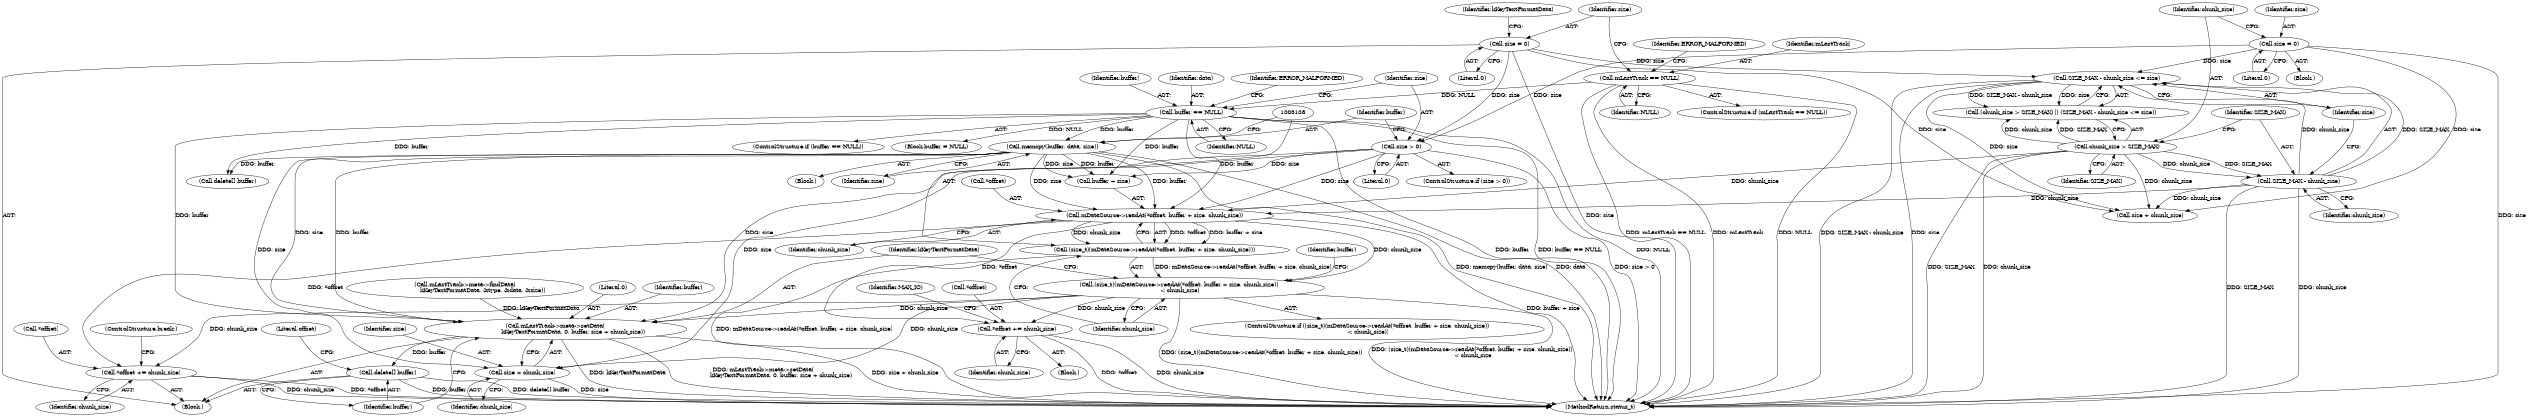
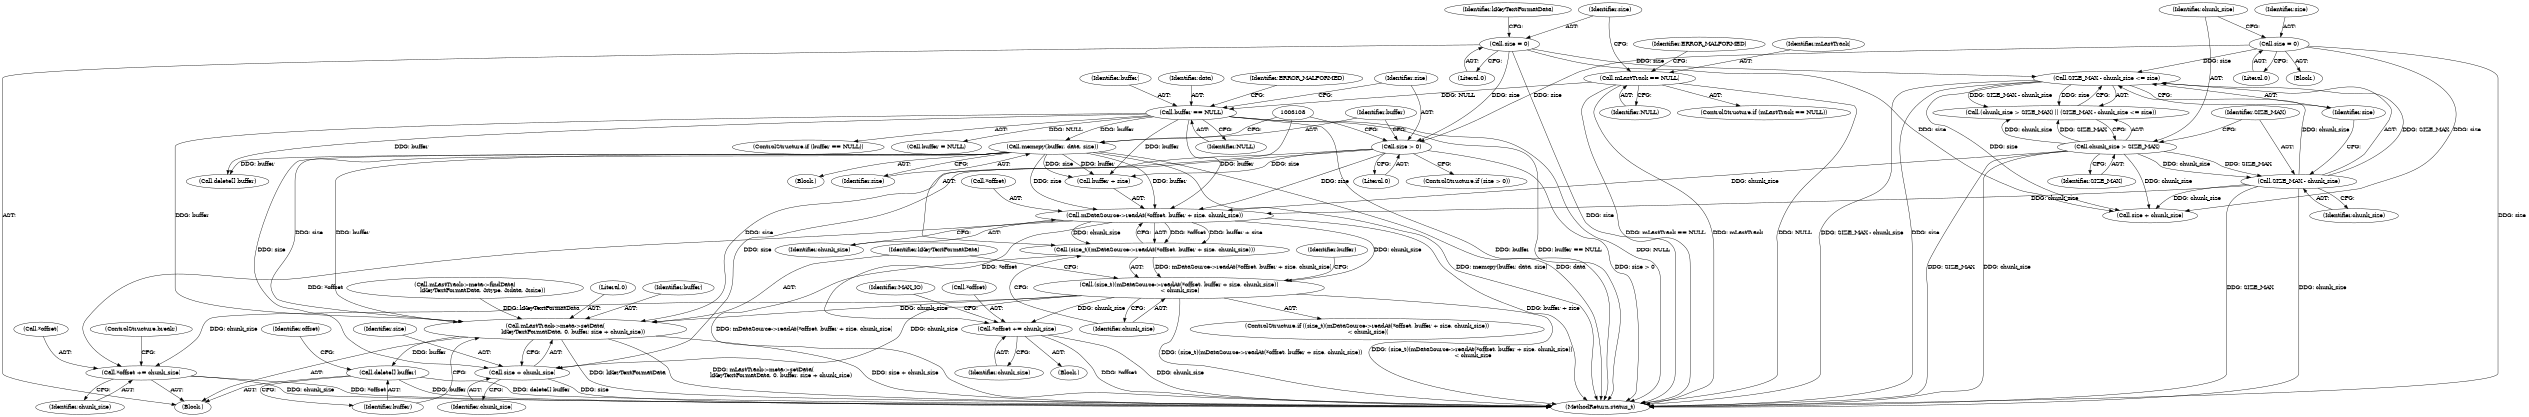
none -> (1347, 127)
(936, 147) -> (936, 147)
(1445, 164) -> (1445, 164)
(296, 329) -> (296, 329)
